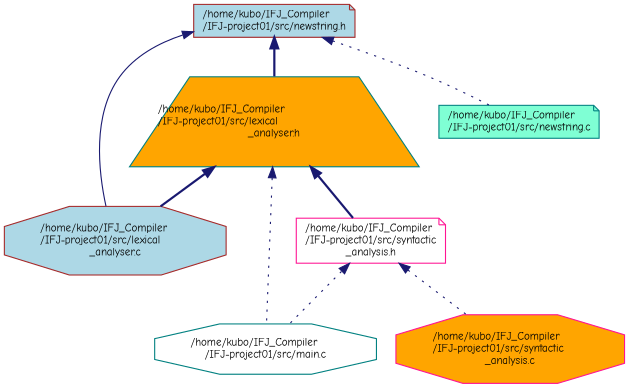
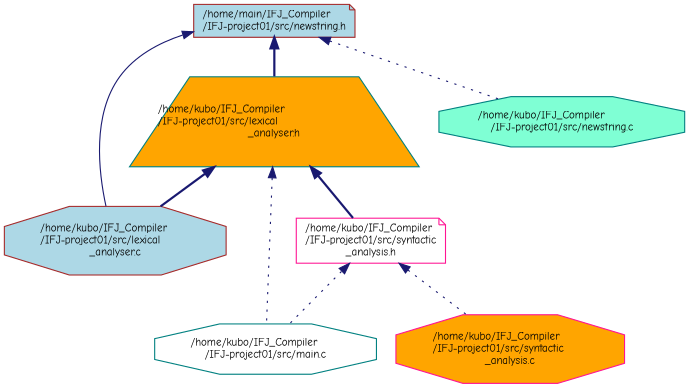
(274, 21) -> (274, 21)
(519, 122) -> (562, 122)
